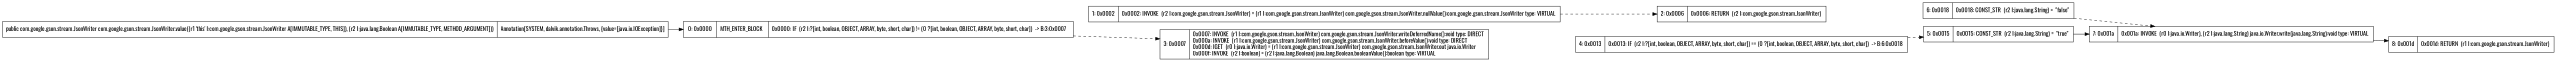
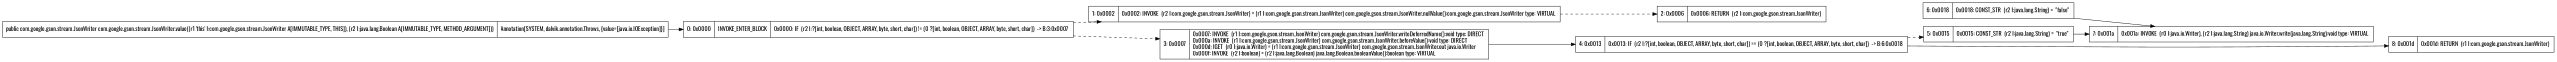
none -> (1085, 22)
(2112, 22) -> (2112, 22)
(741, 29) -> (743, 29)
(2379, 40) -> (2146, 47)
none -> (1530, 44)
